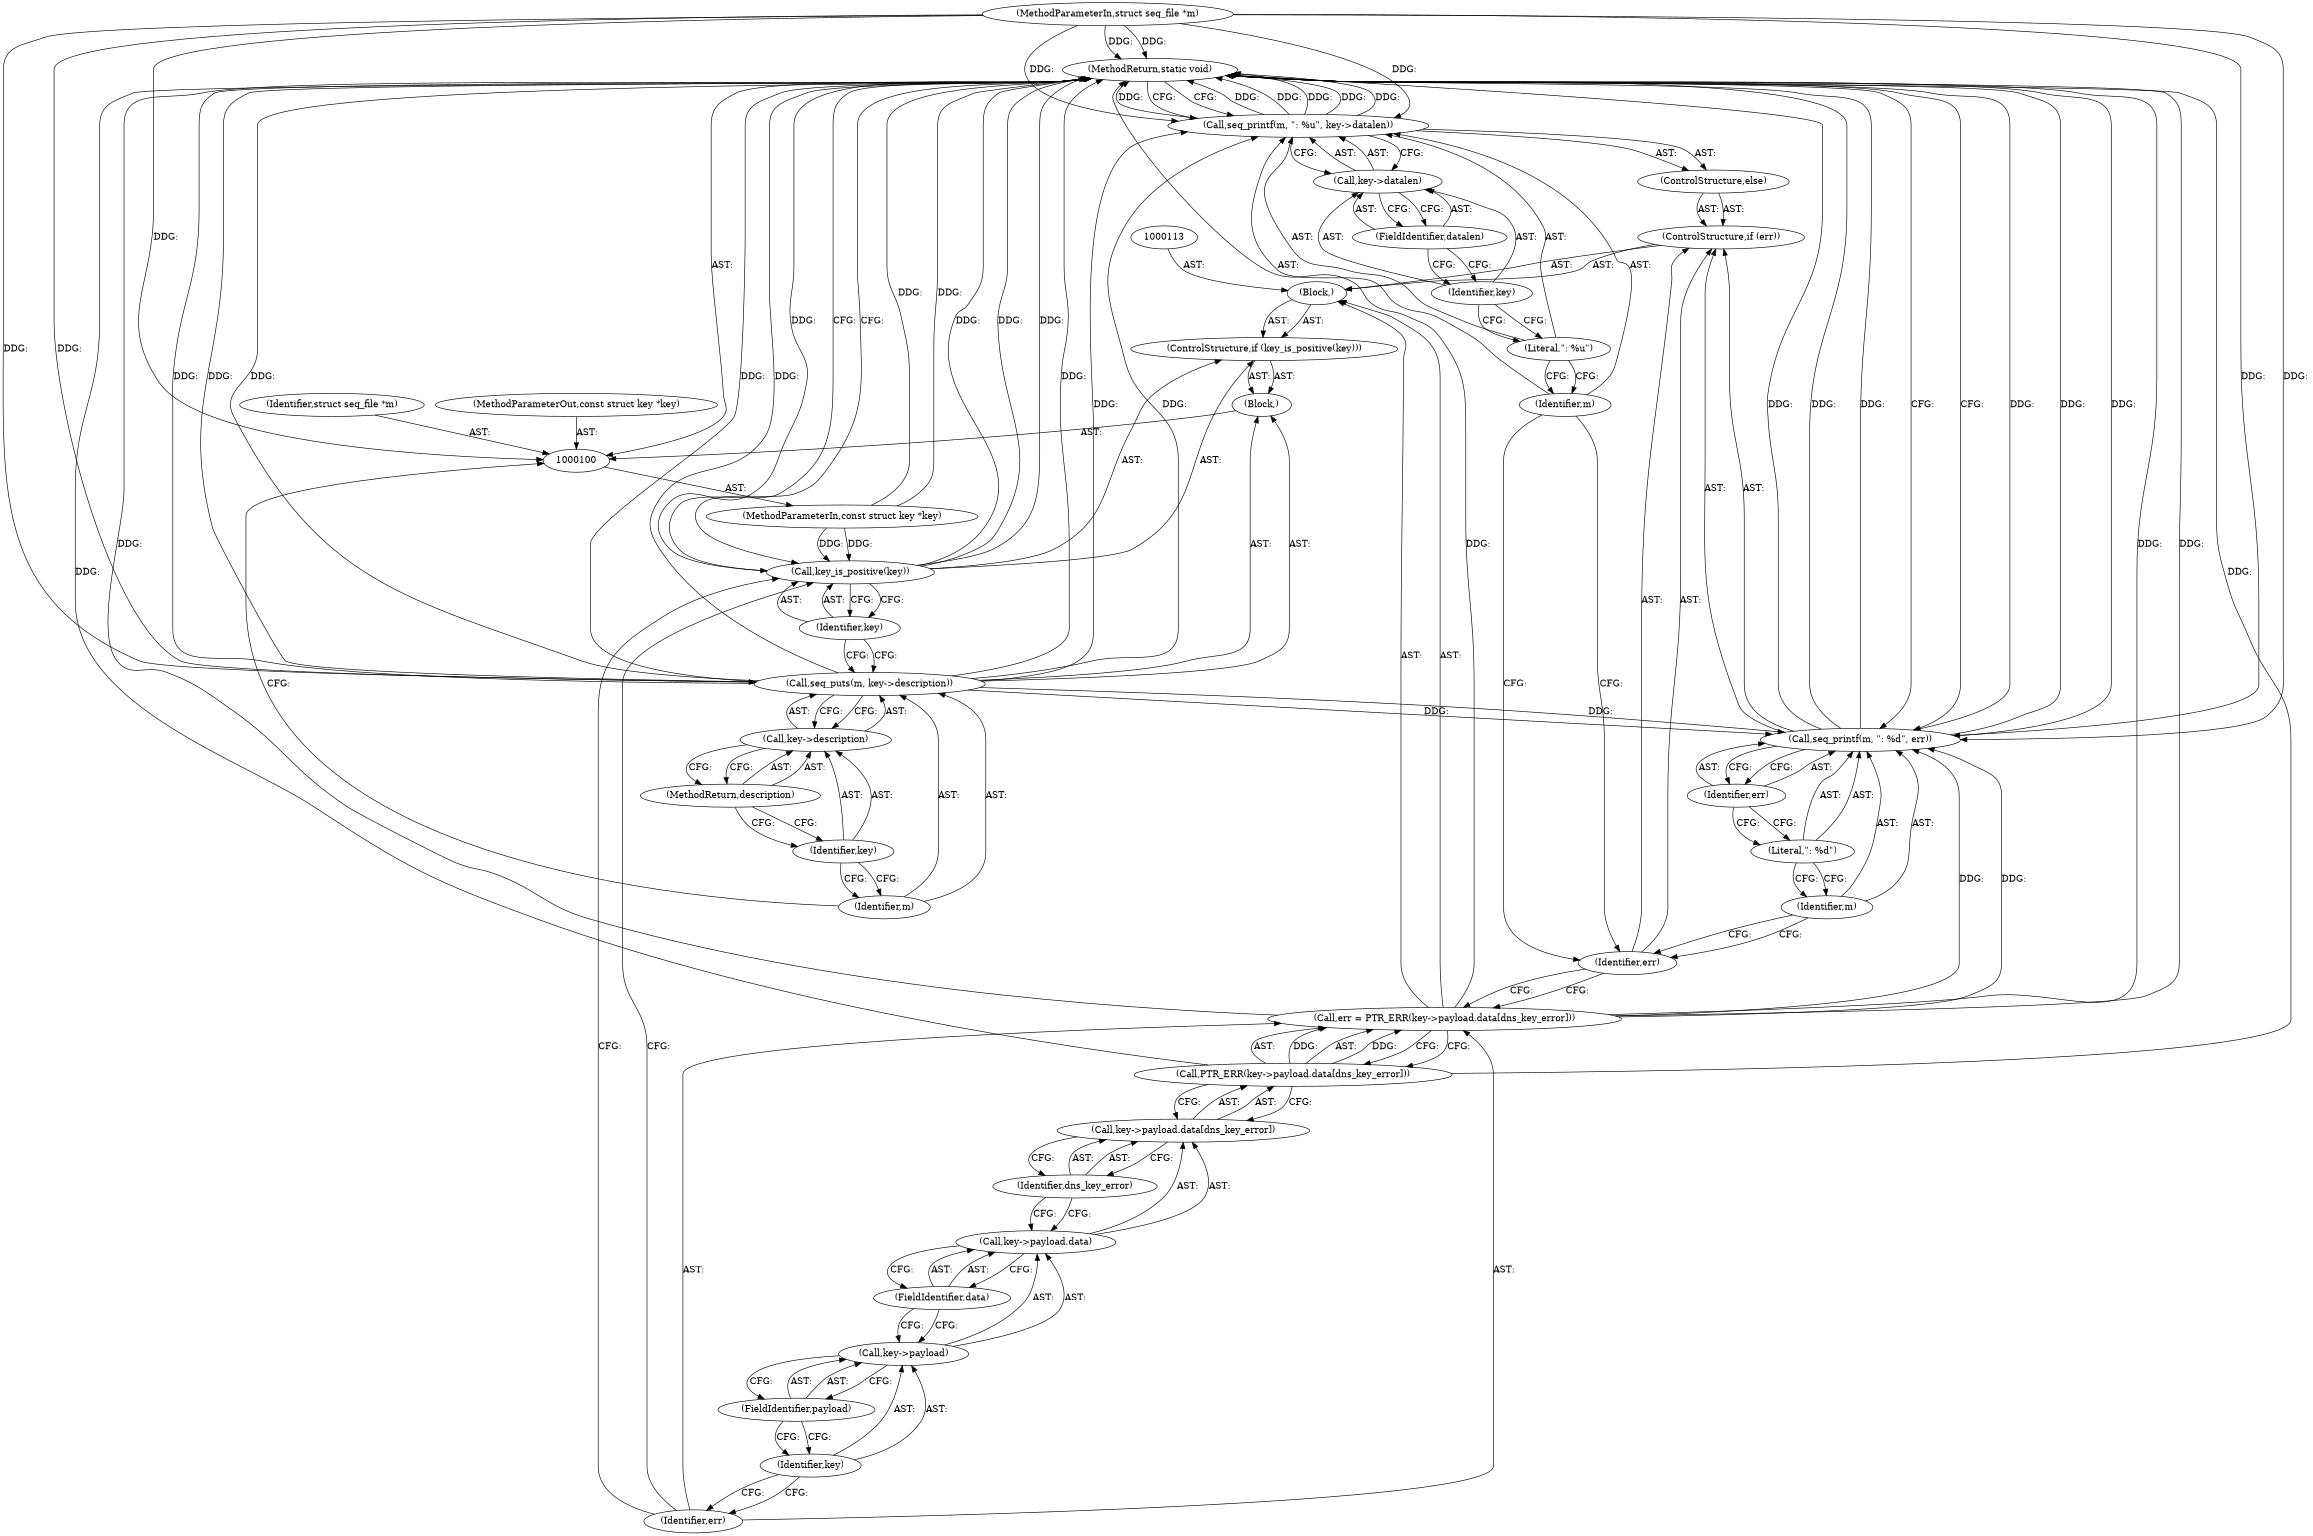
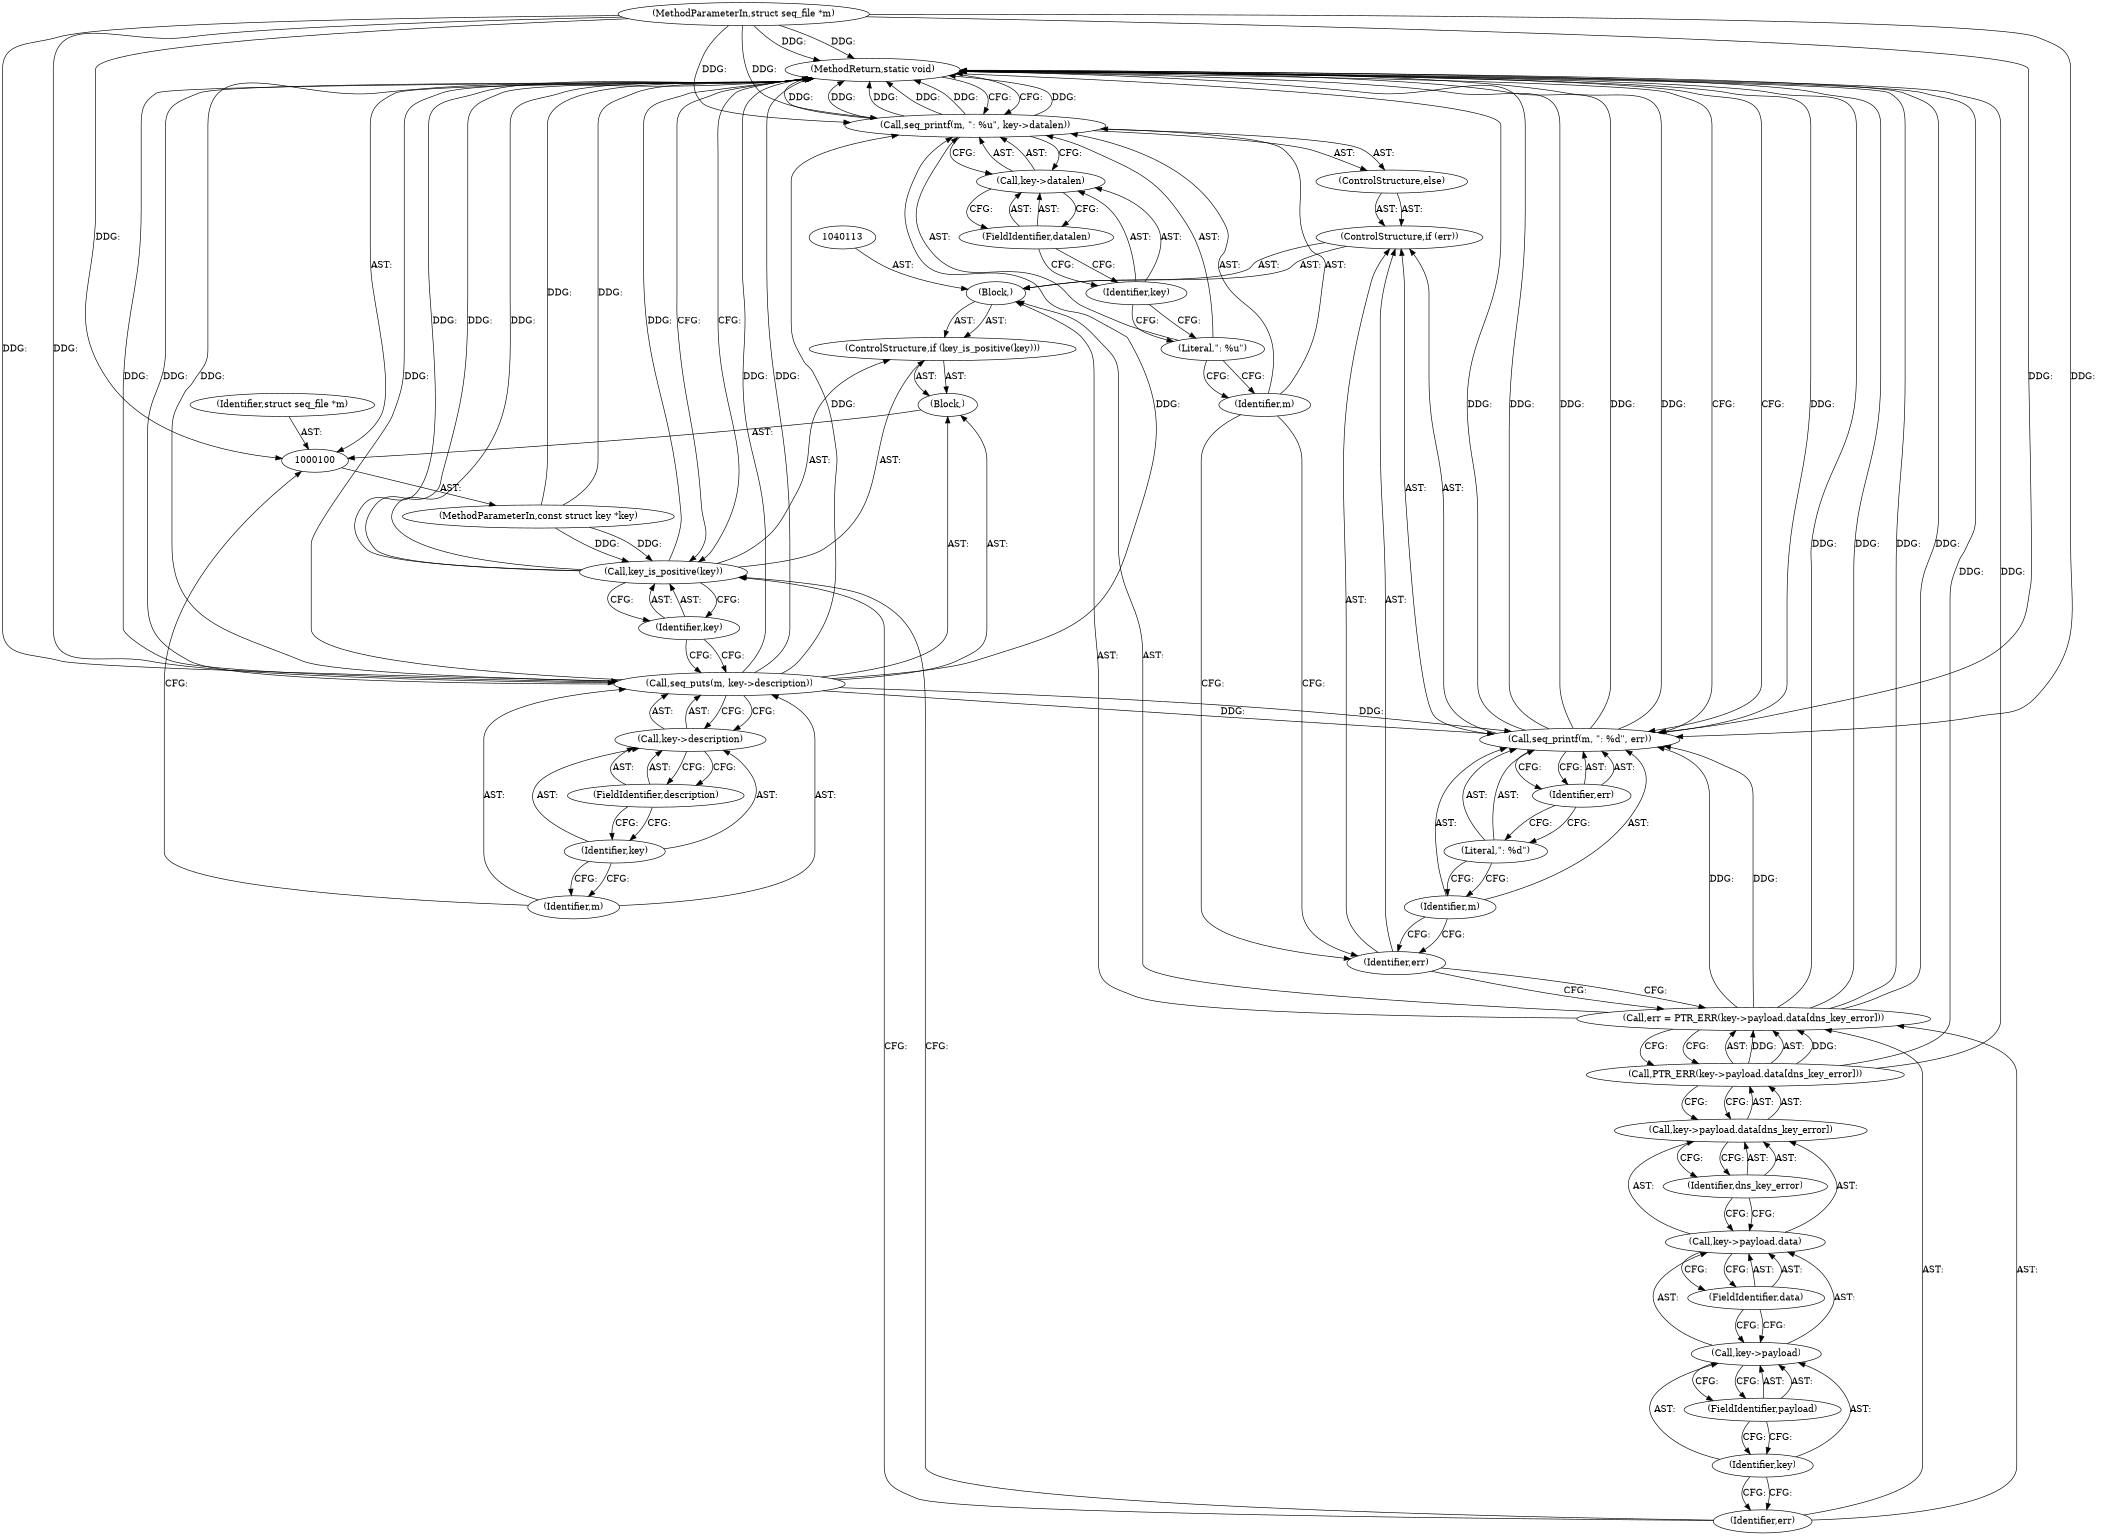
(1164, 237) -> (843, 237)
(576, 405) -> none
(730, 796) -> (656, 796)
